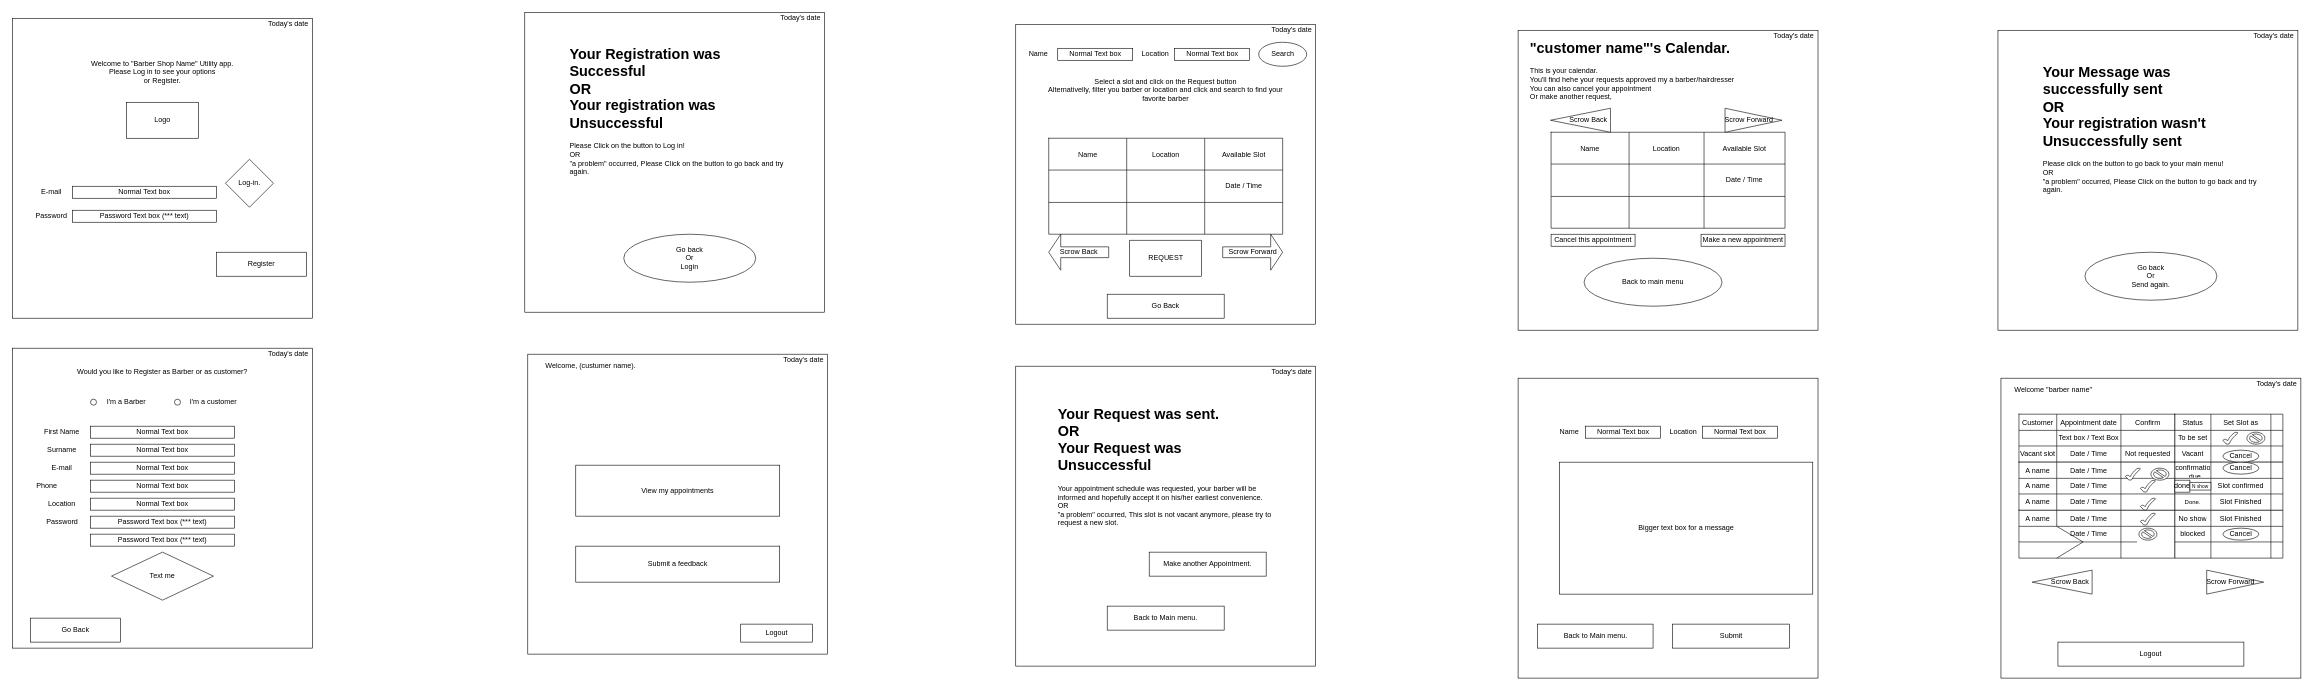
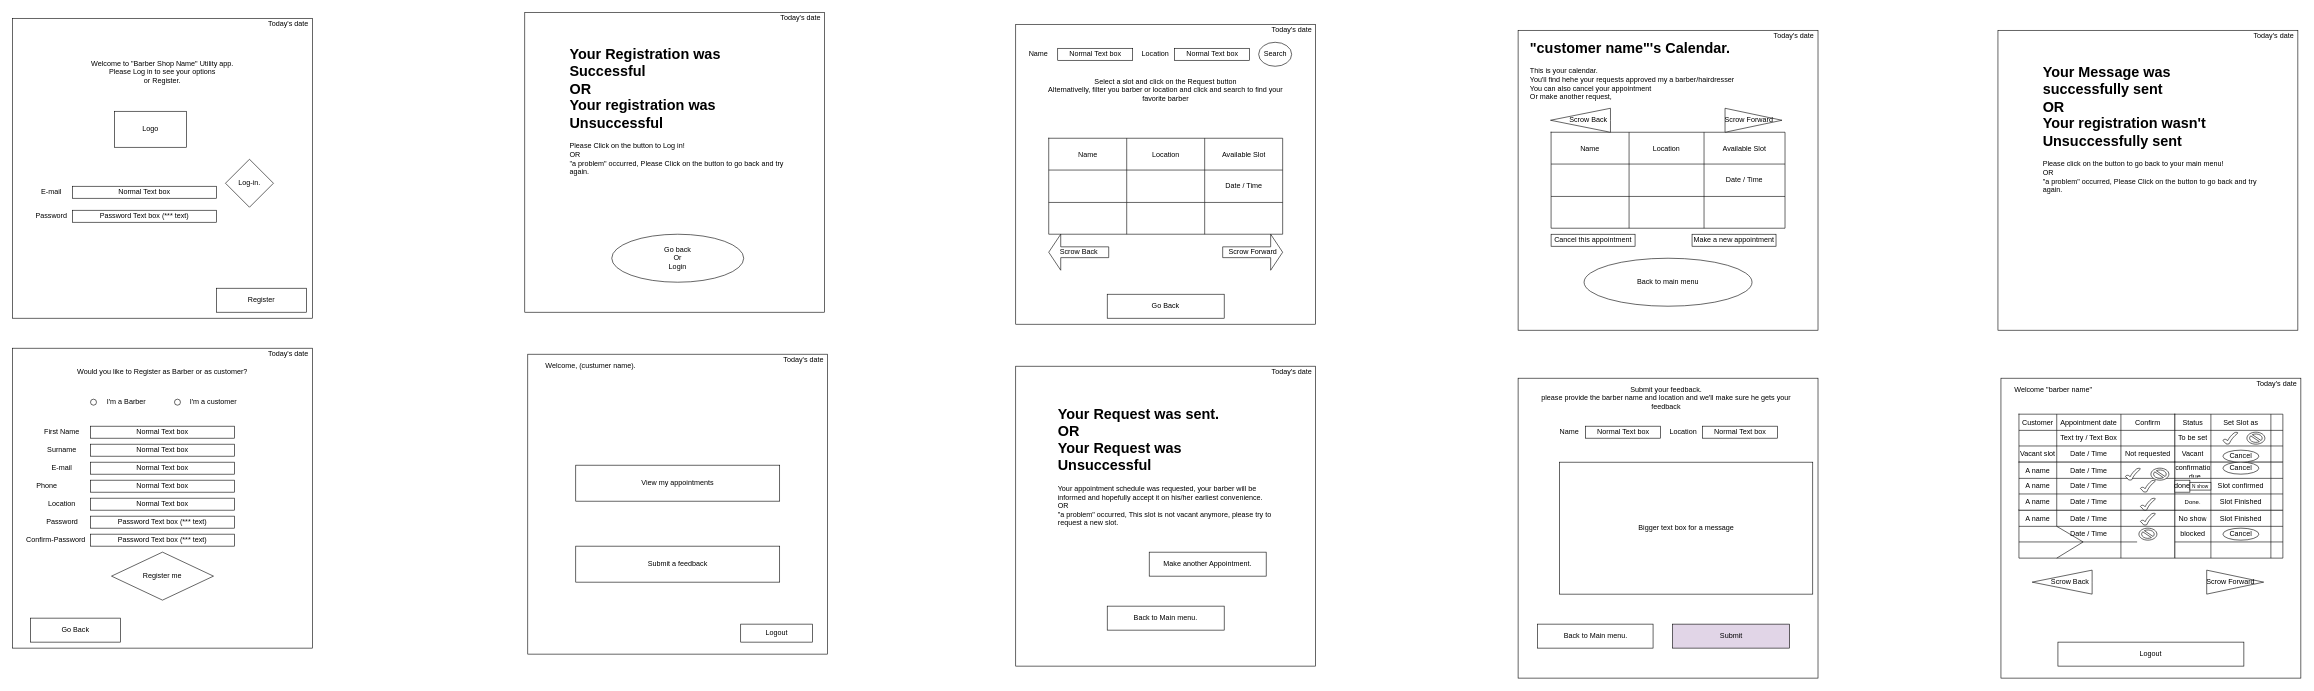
(1283, 54) -> (1275, 54)
(162, 120) -> (150, 129)
(1743, 240) -> (1734, 240)
(690, 258) -> (678, 258)
(1166, 258) -> none
(261, 264) -> (261, 300)
(2151, 276) -> none
(1653, 282) -> (1668, 282)
none -> (1666, 402)
(2089, 438) -> (2089, 438)
(678, 491) -> (678, 483)
none -> (56, 540)
(162, 576) -> (162, 576)
(1731, 636) -> (1731, 636)
